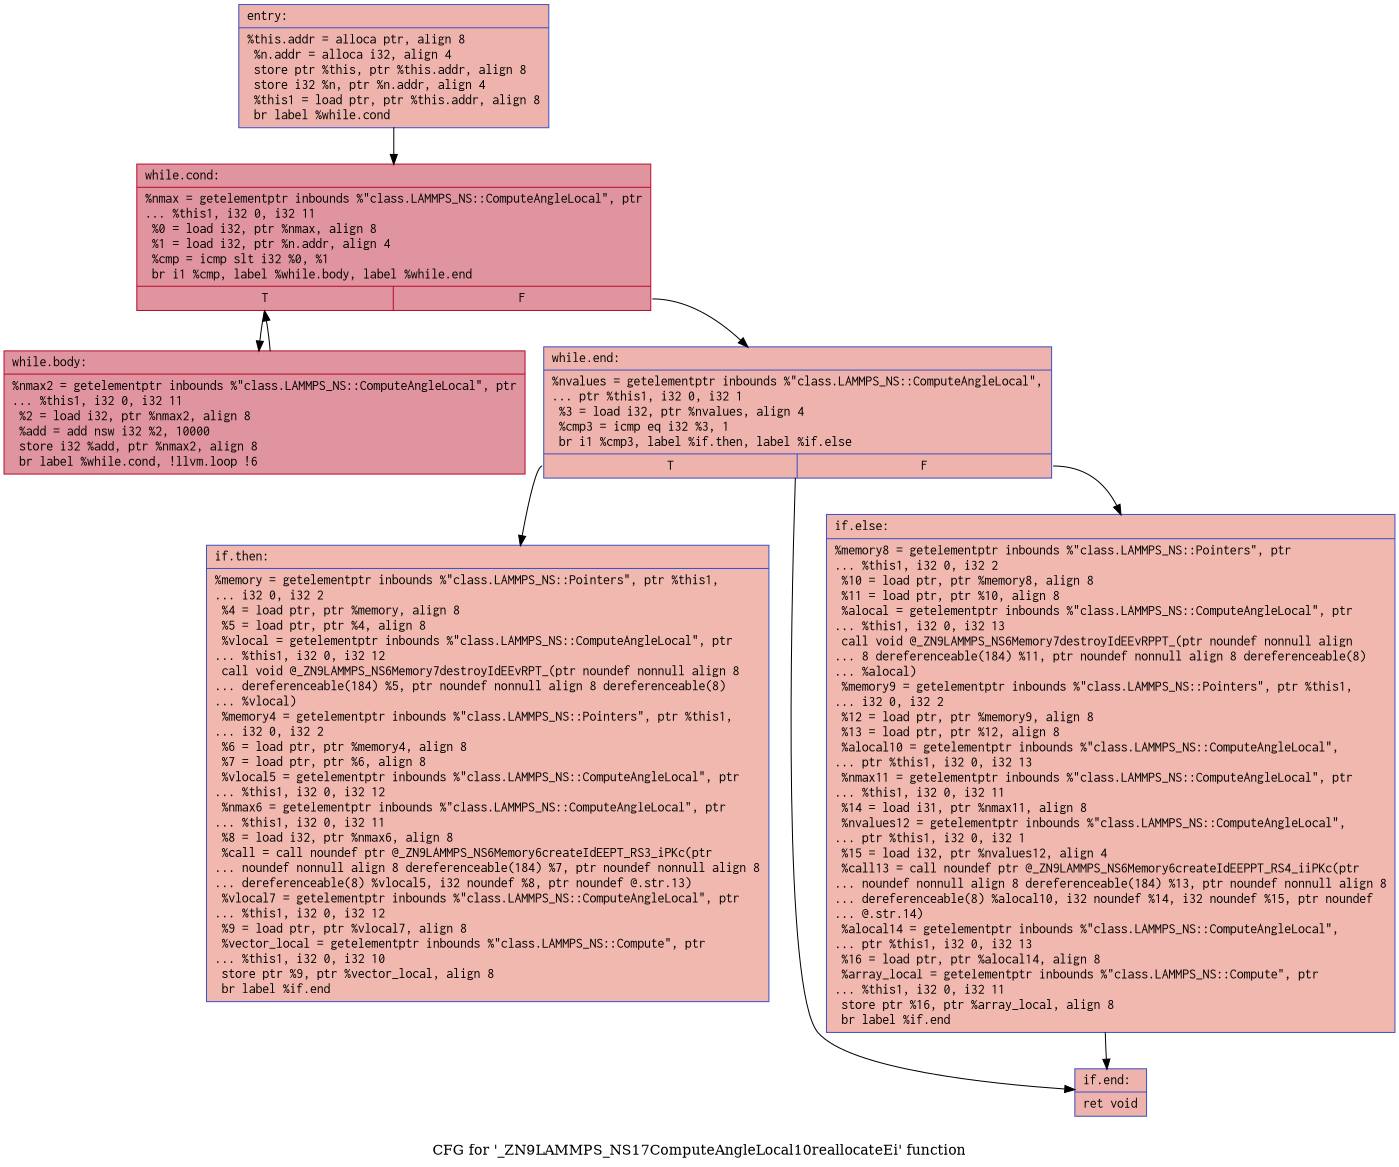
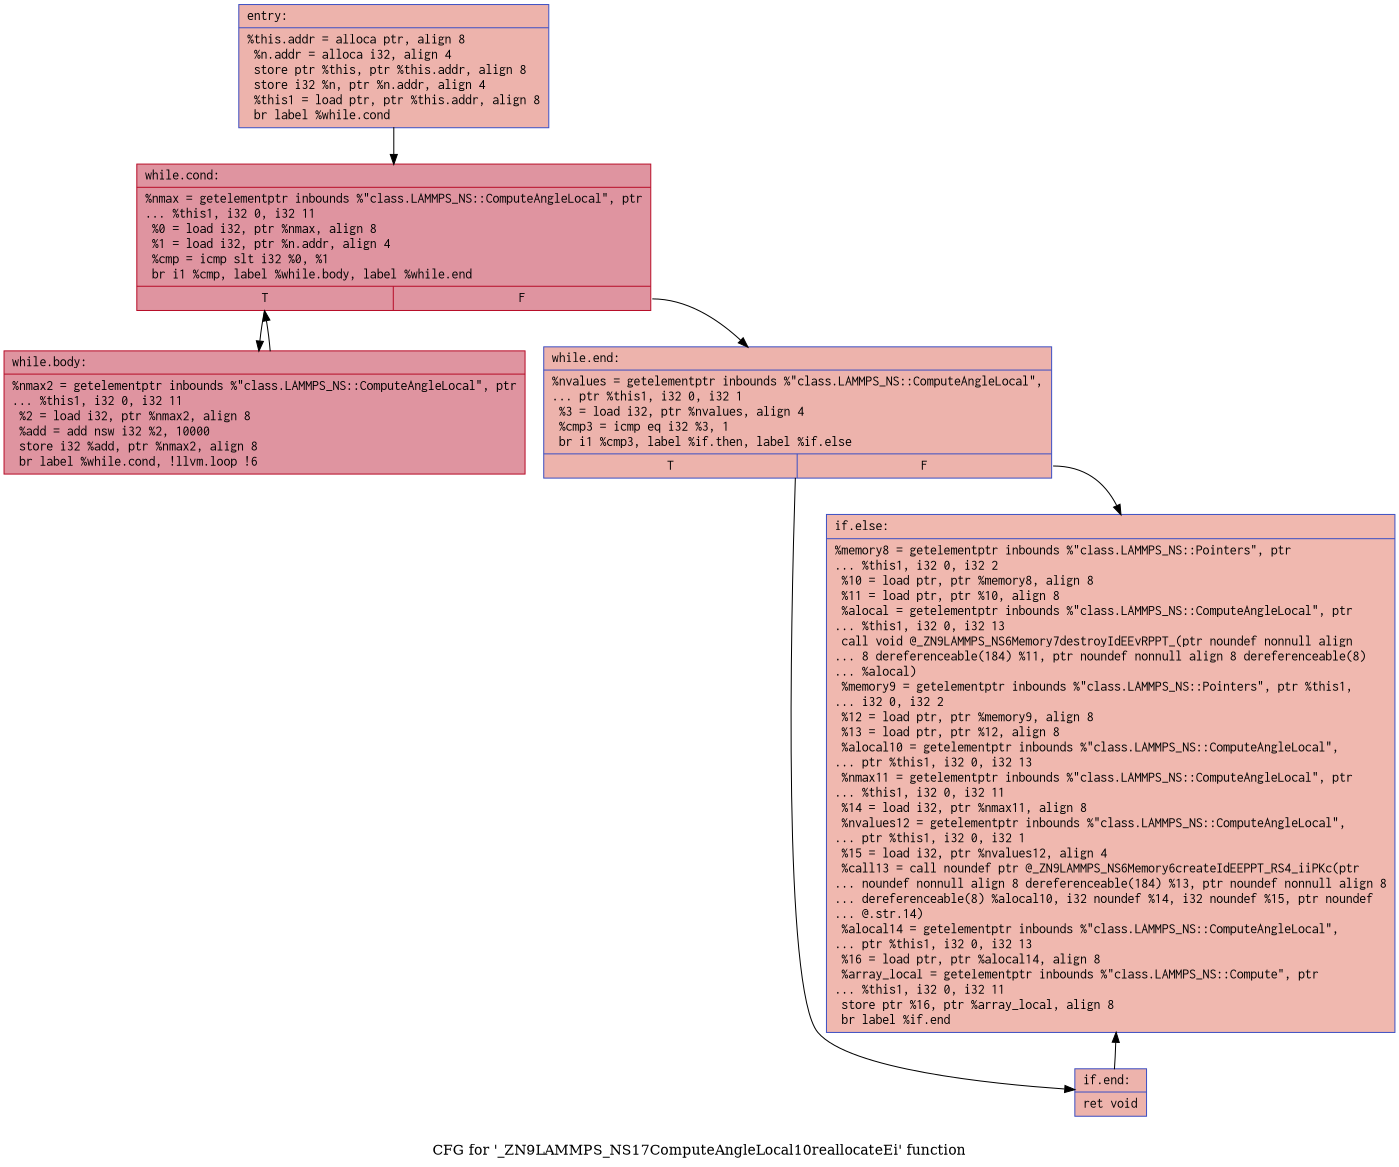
(488, 773) -> none
(961, 808) -> (961, 808)
(1106, 1046) -> (1115, 1056)
